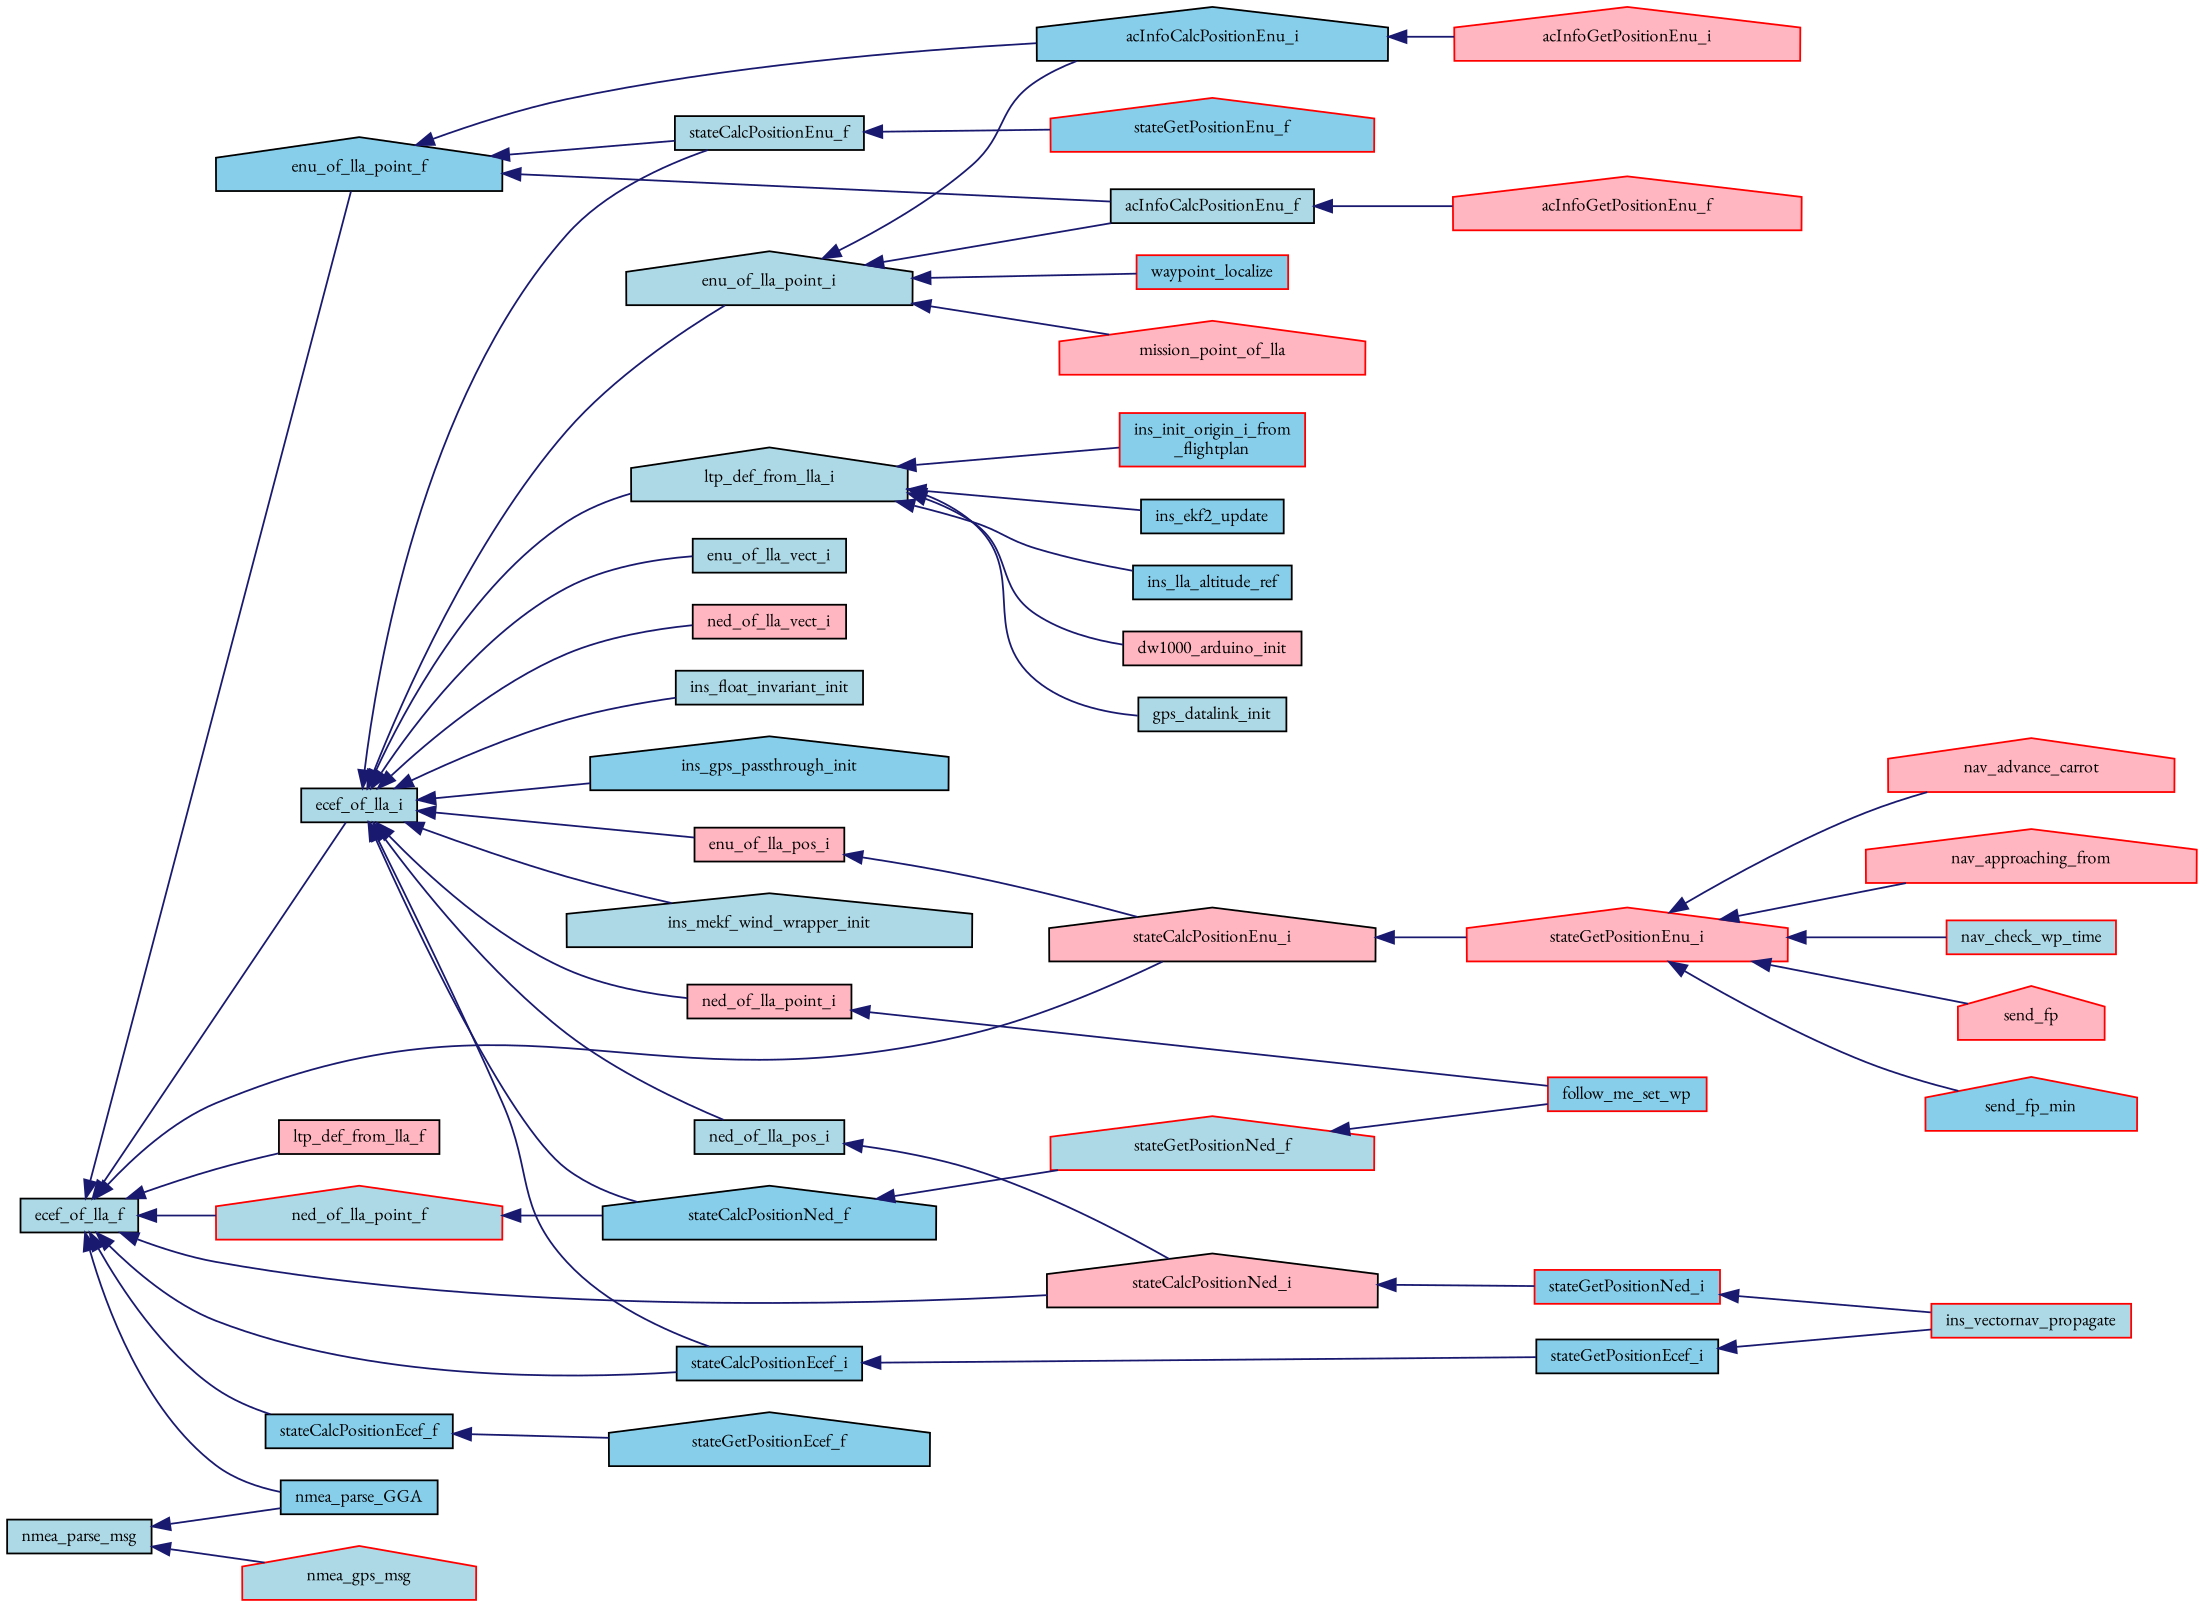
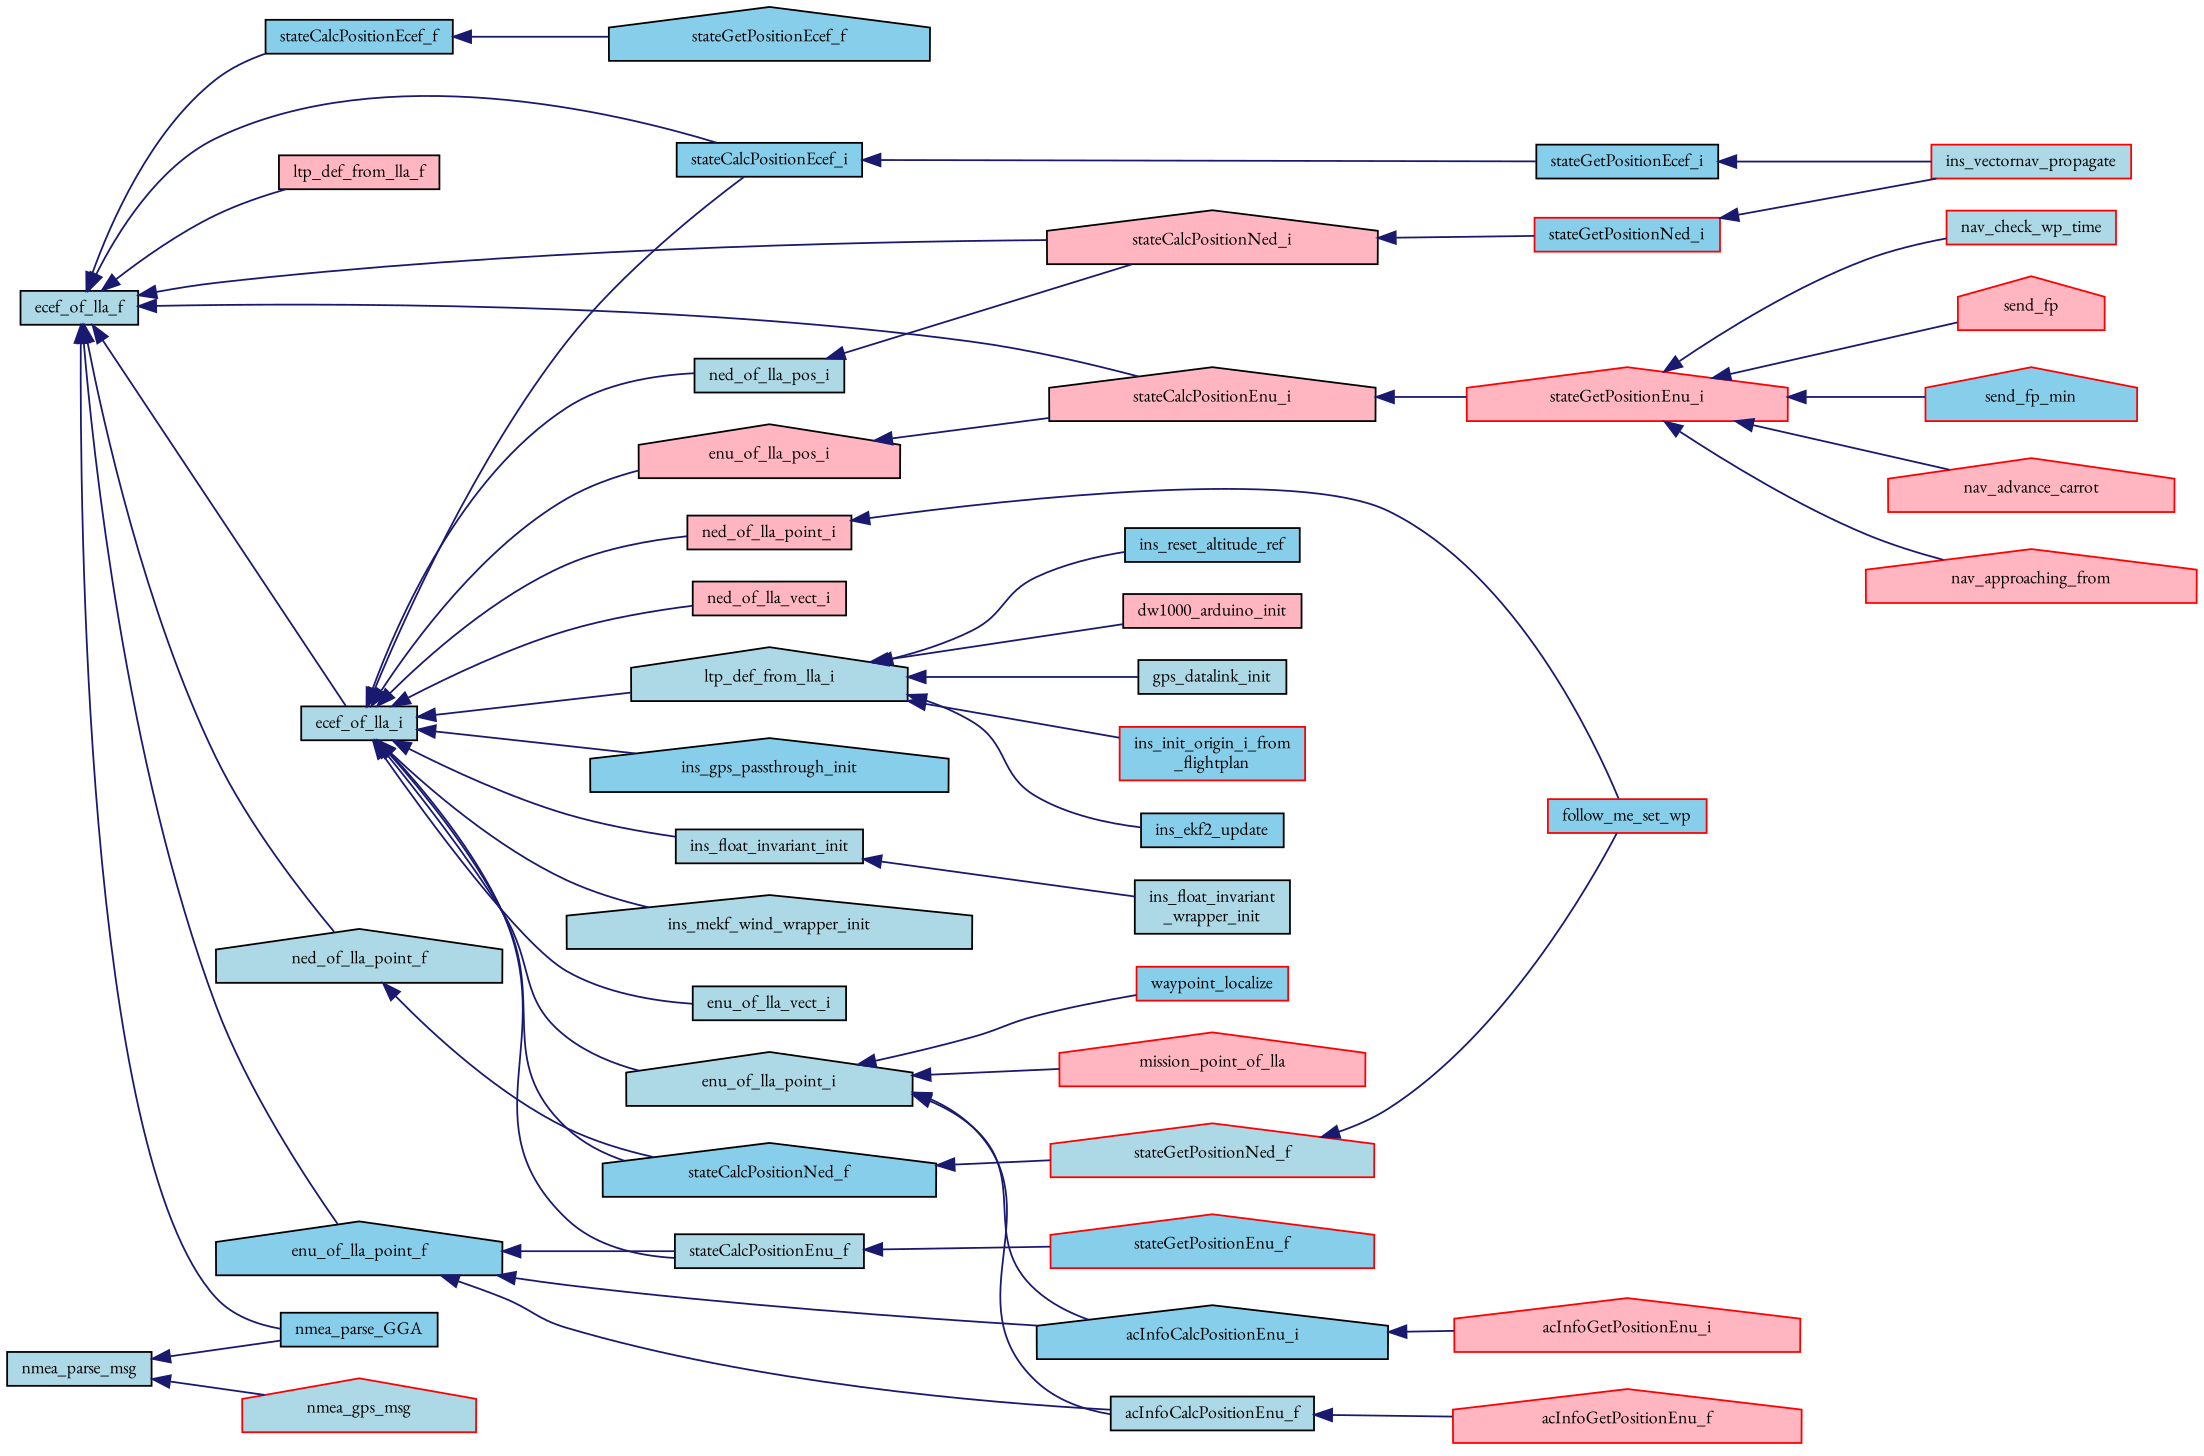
(1212, 582) -> (1212, 545)
(769, 845) -> (769, 454)
none -> (1212, 907)
(359, 1216) -> (359, 959)
